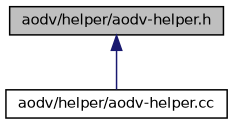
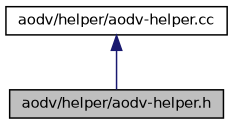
(117, 70) -> (117, 70)
